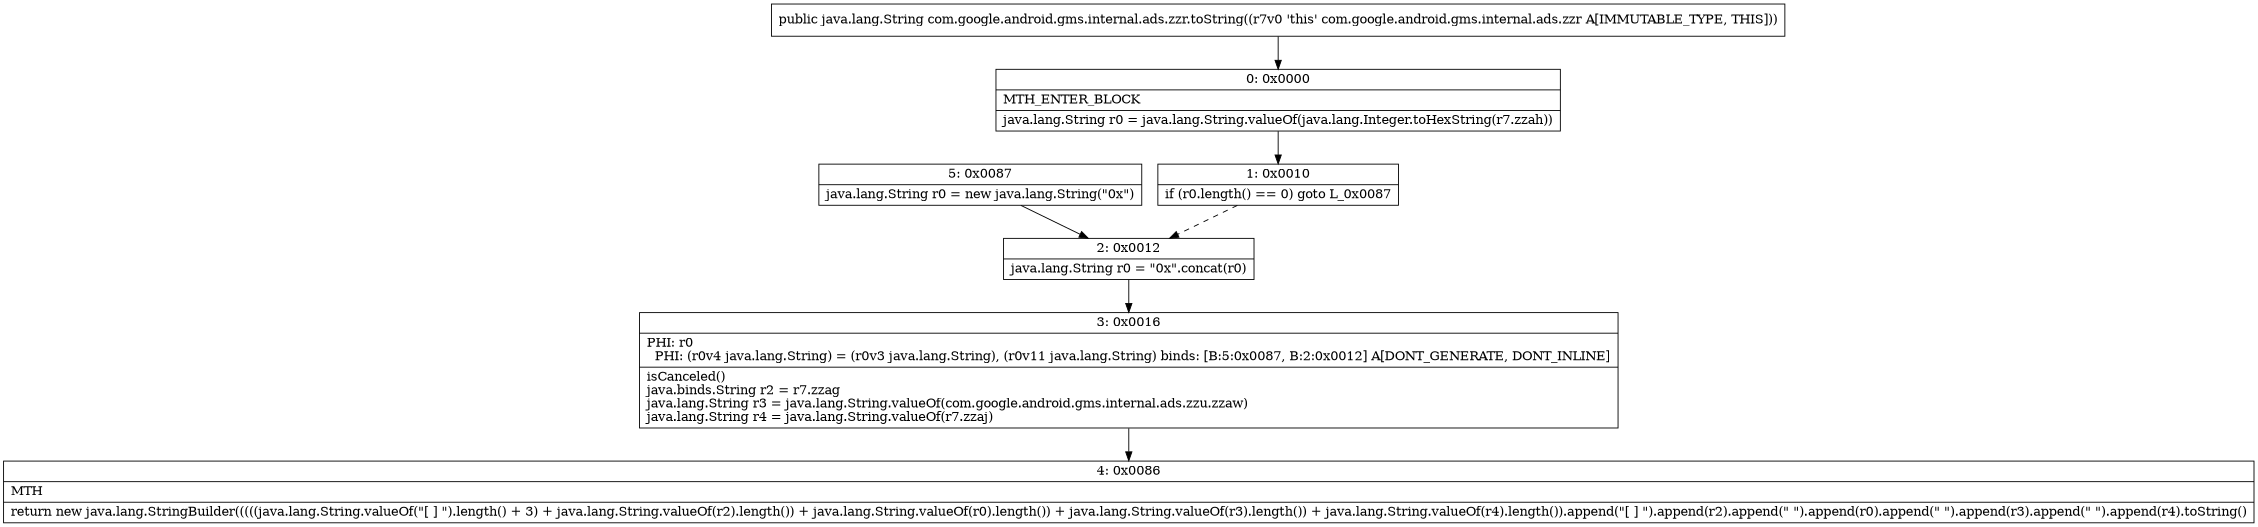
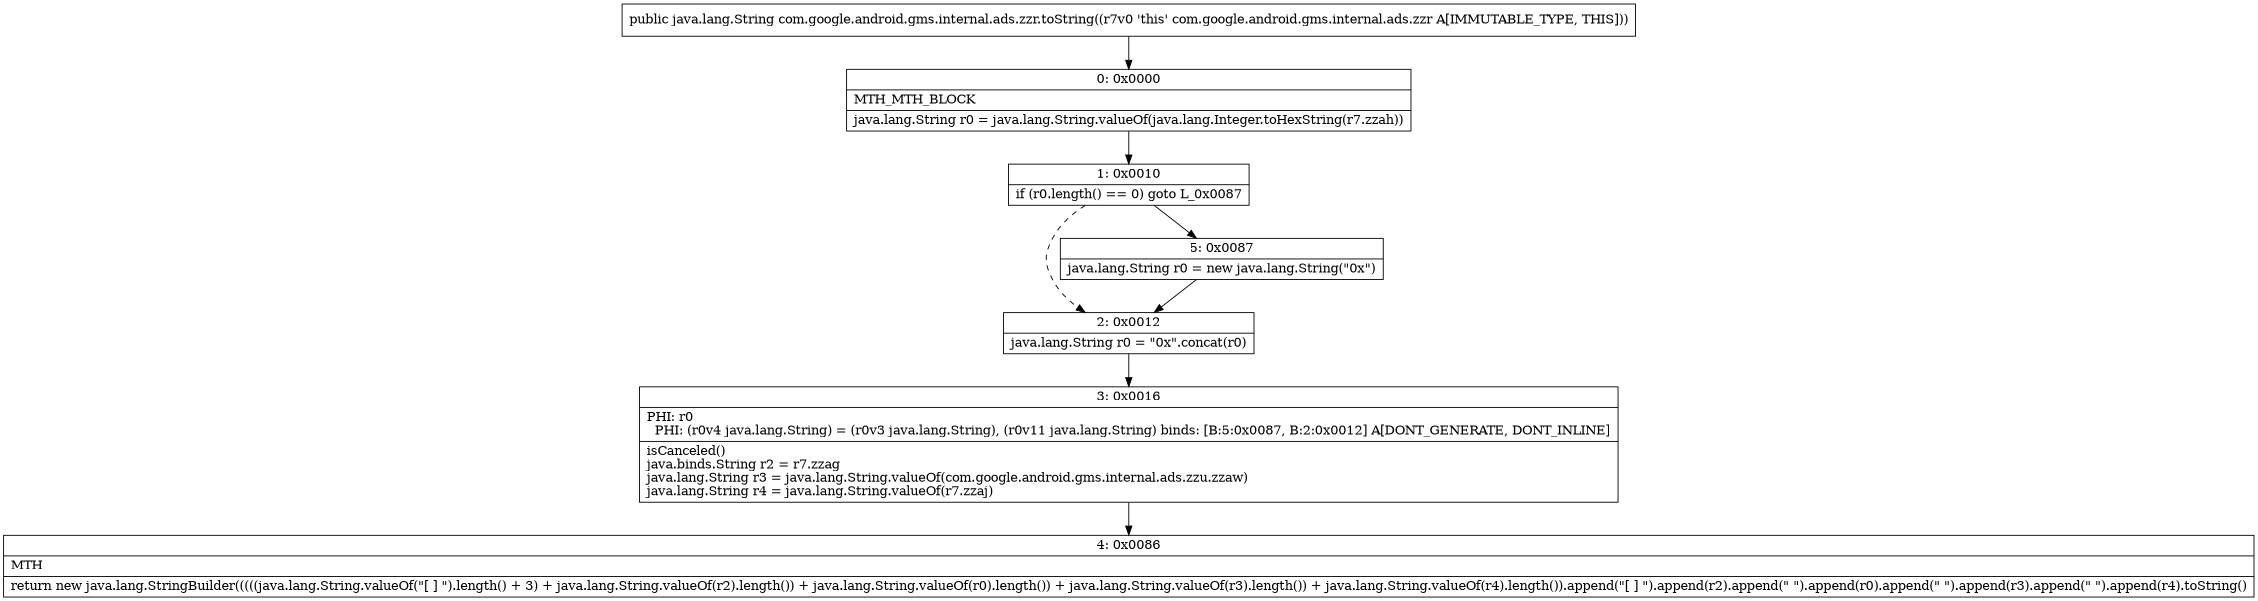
(1072, 100) -> (915, 100)
none -> (1172, 219)
